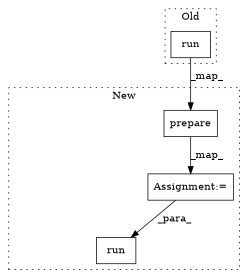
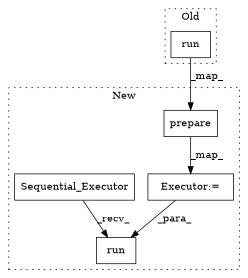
none -> (75, 187)
(191, 187) -> (191, 187)
